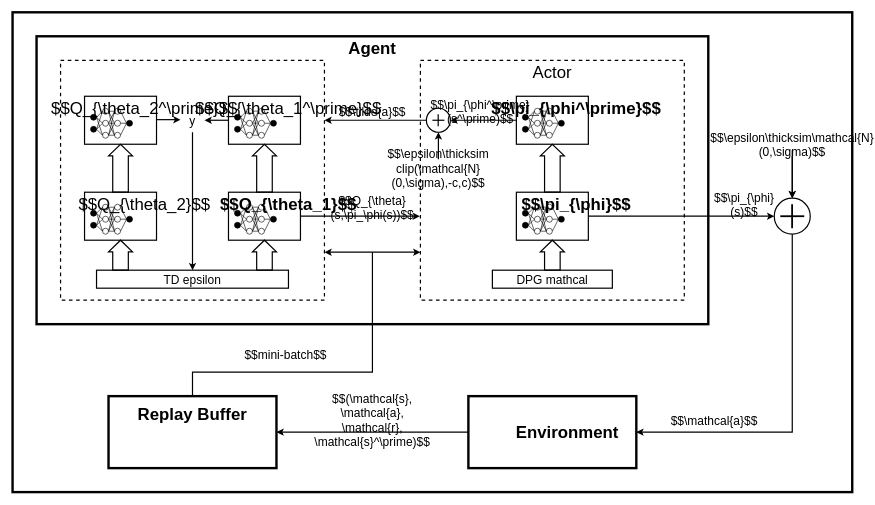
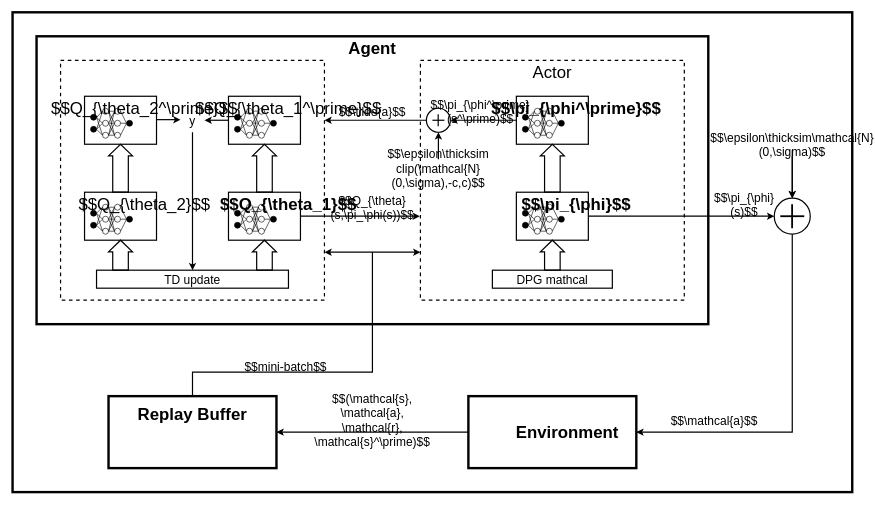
(192, 279) -> (192, 279)
(285, 354) -> (285, 366)
